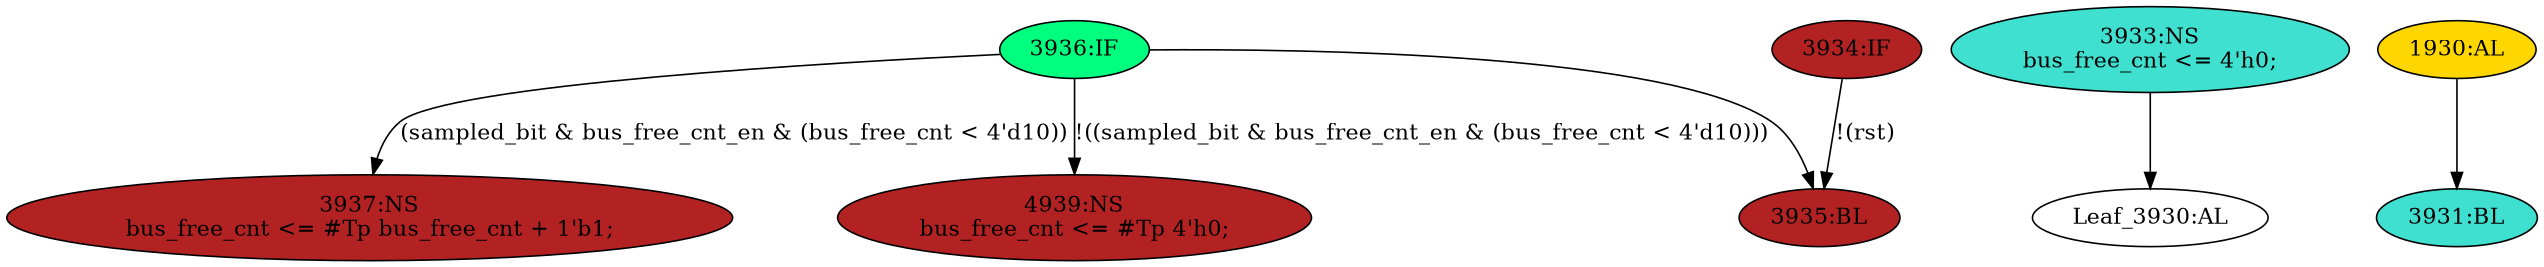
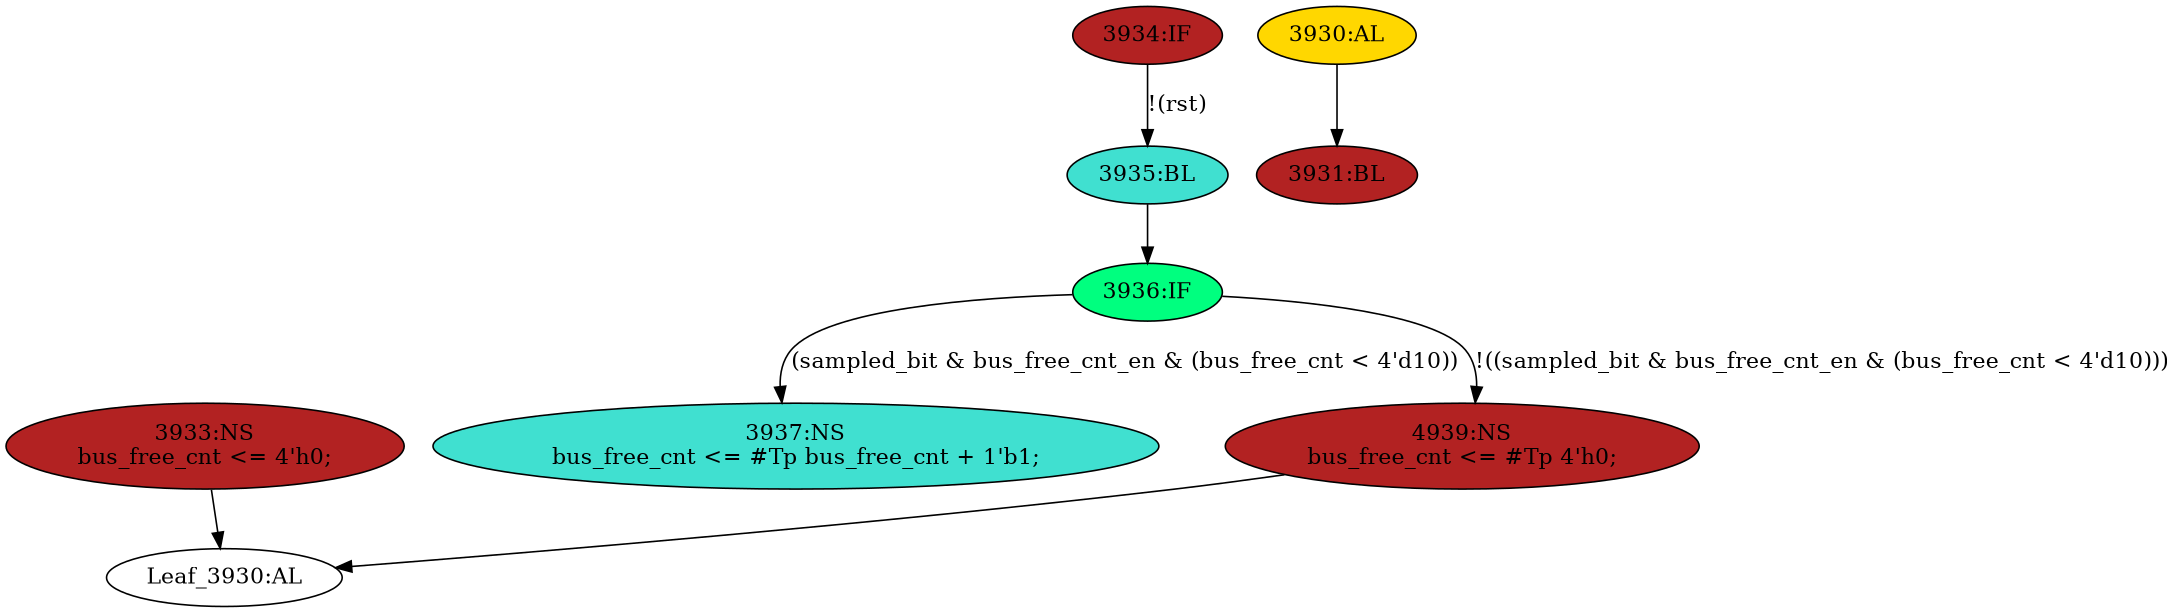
(2150, 50) -> (205, 446)
(2457, 50) -> (1337, 35)
(1497, 61) -> (1148, 226)
(370, 218) -> (796, 446)
(1820, 218) -> (1148, 175)
(2457, 218) -> (1337, 175)
none -> (819, 526)
